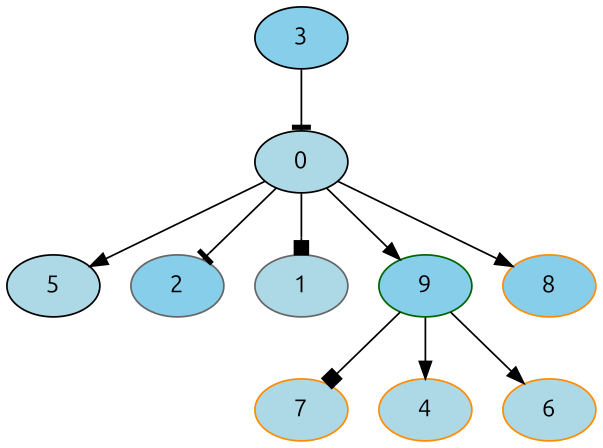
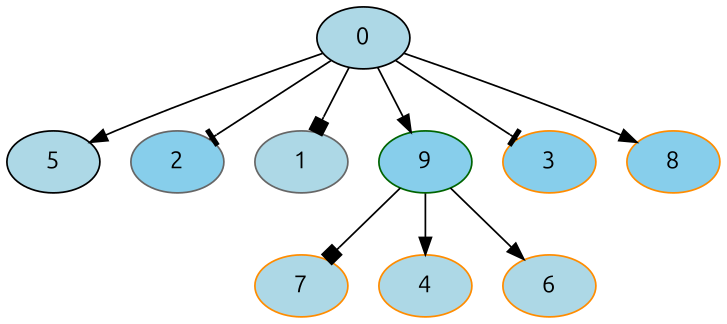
(301, 38) -> (549, 162)
(301, 96) -> (453, 98)
